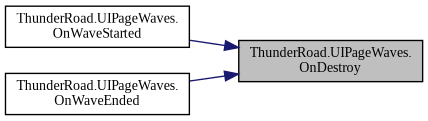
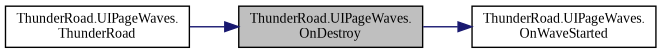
(207, 43) -> (440, 27)
(97, 94) -> (97, 27)
